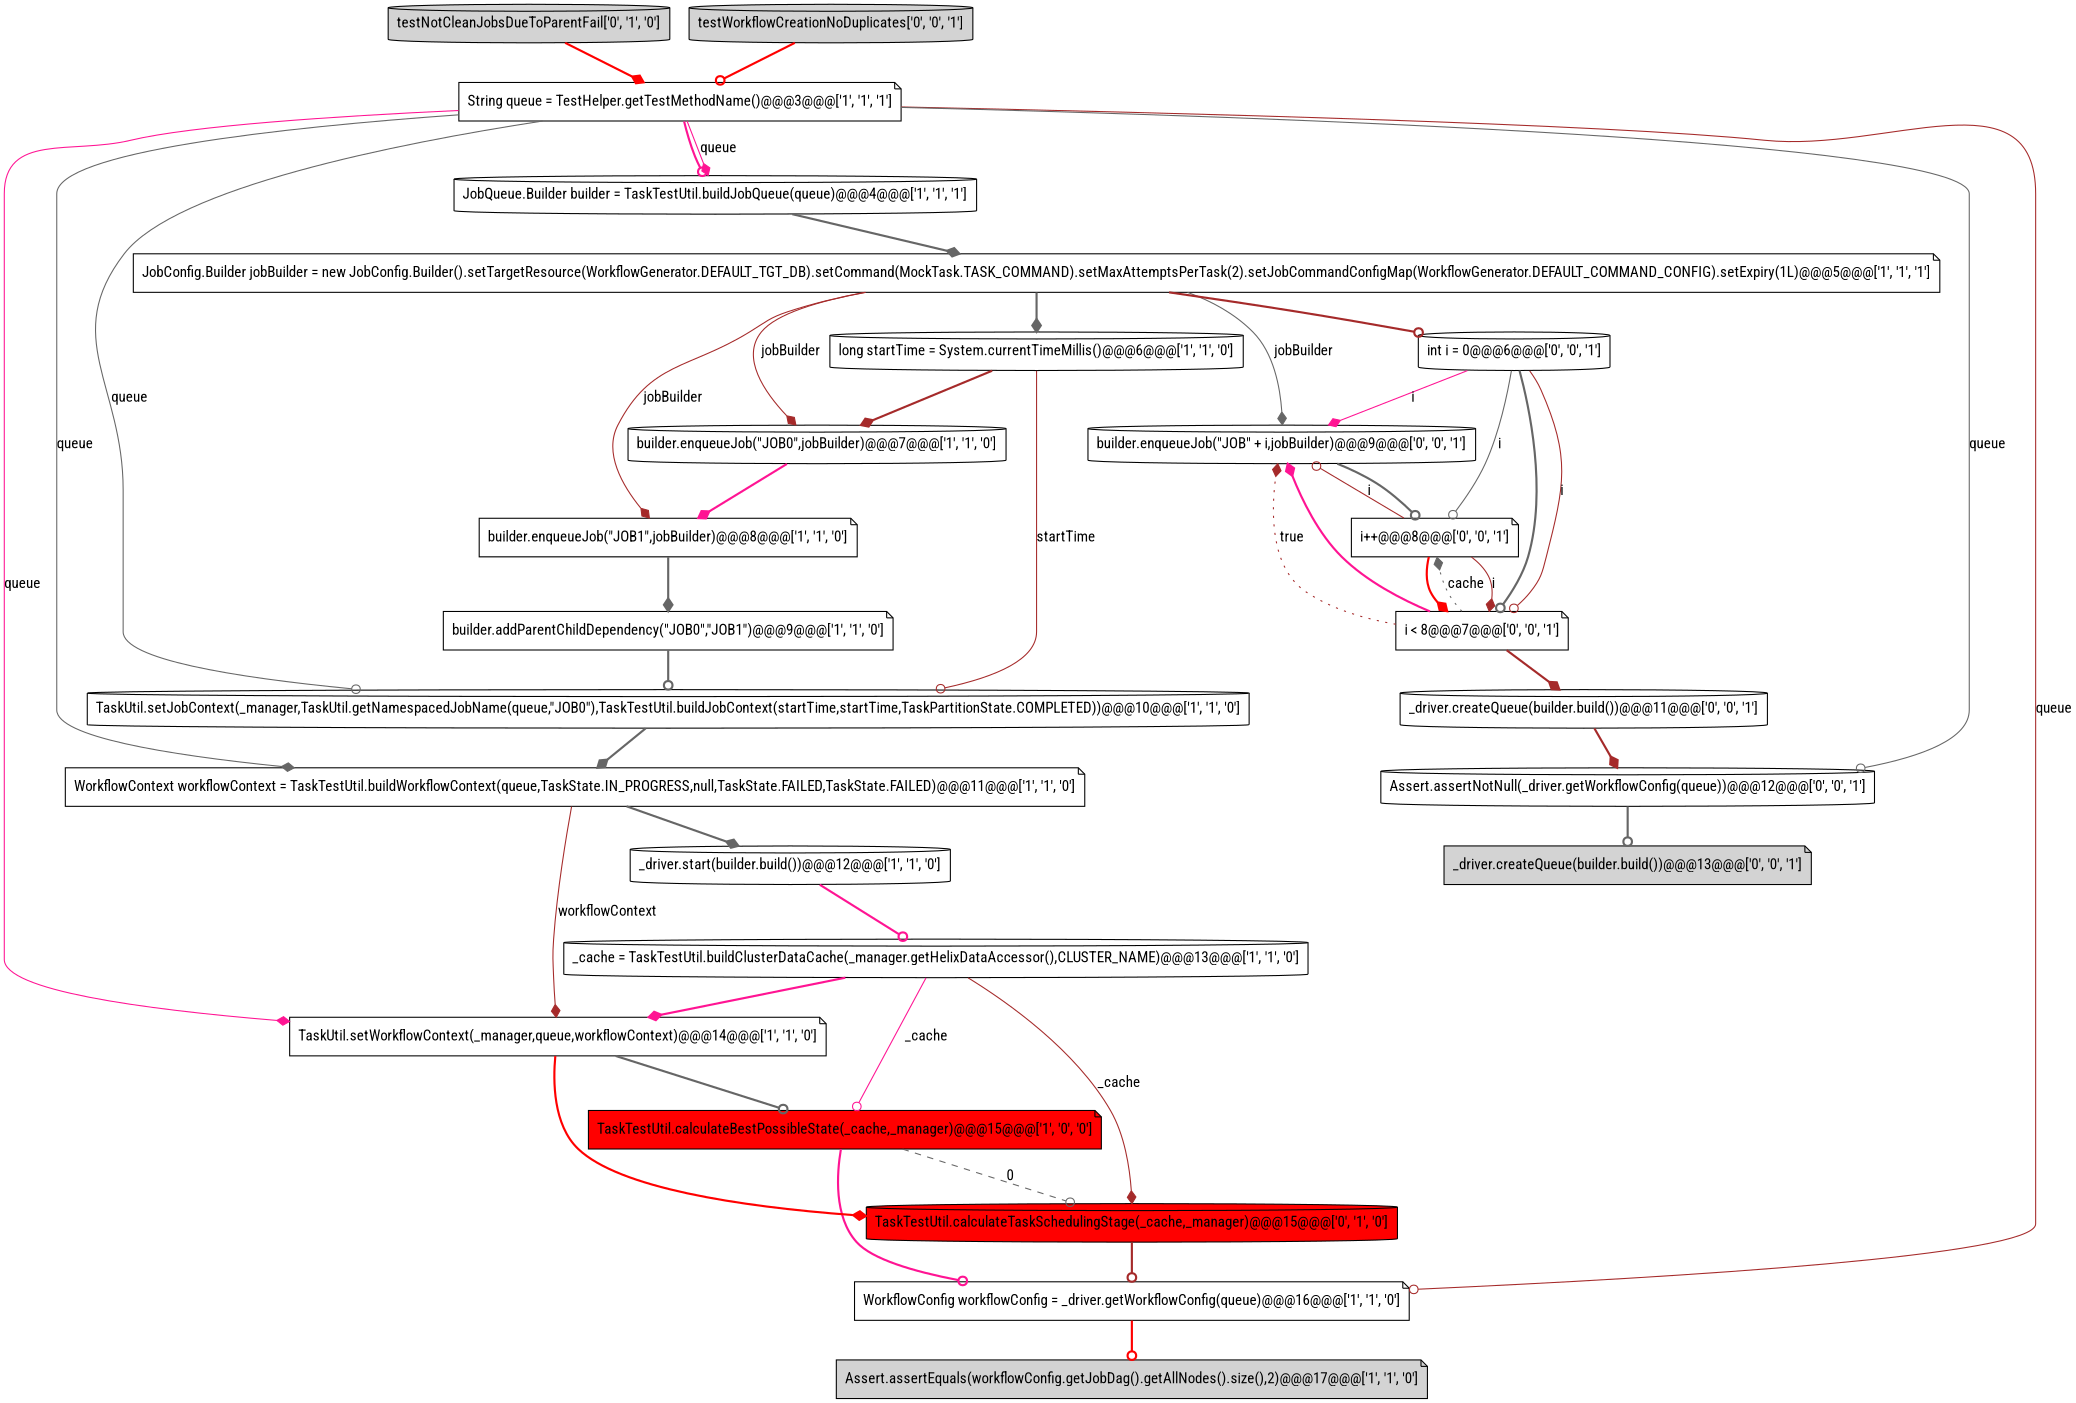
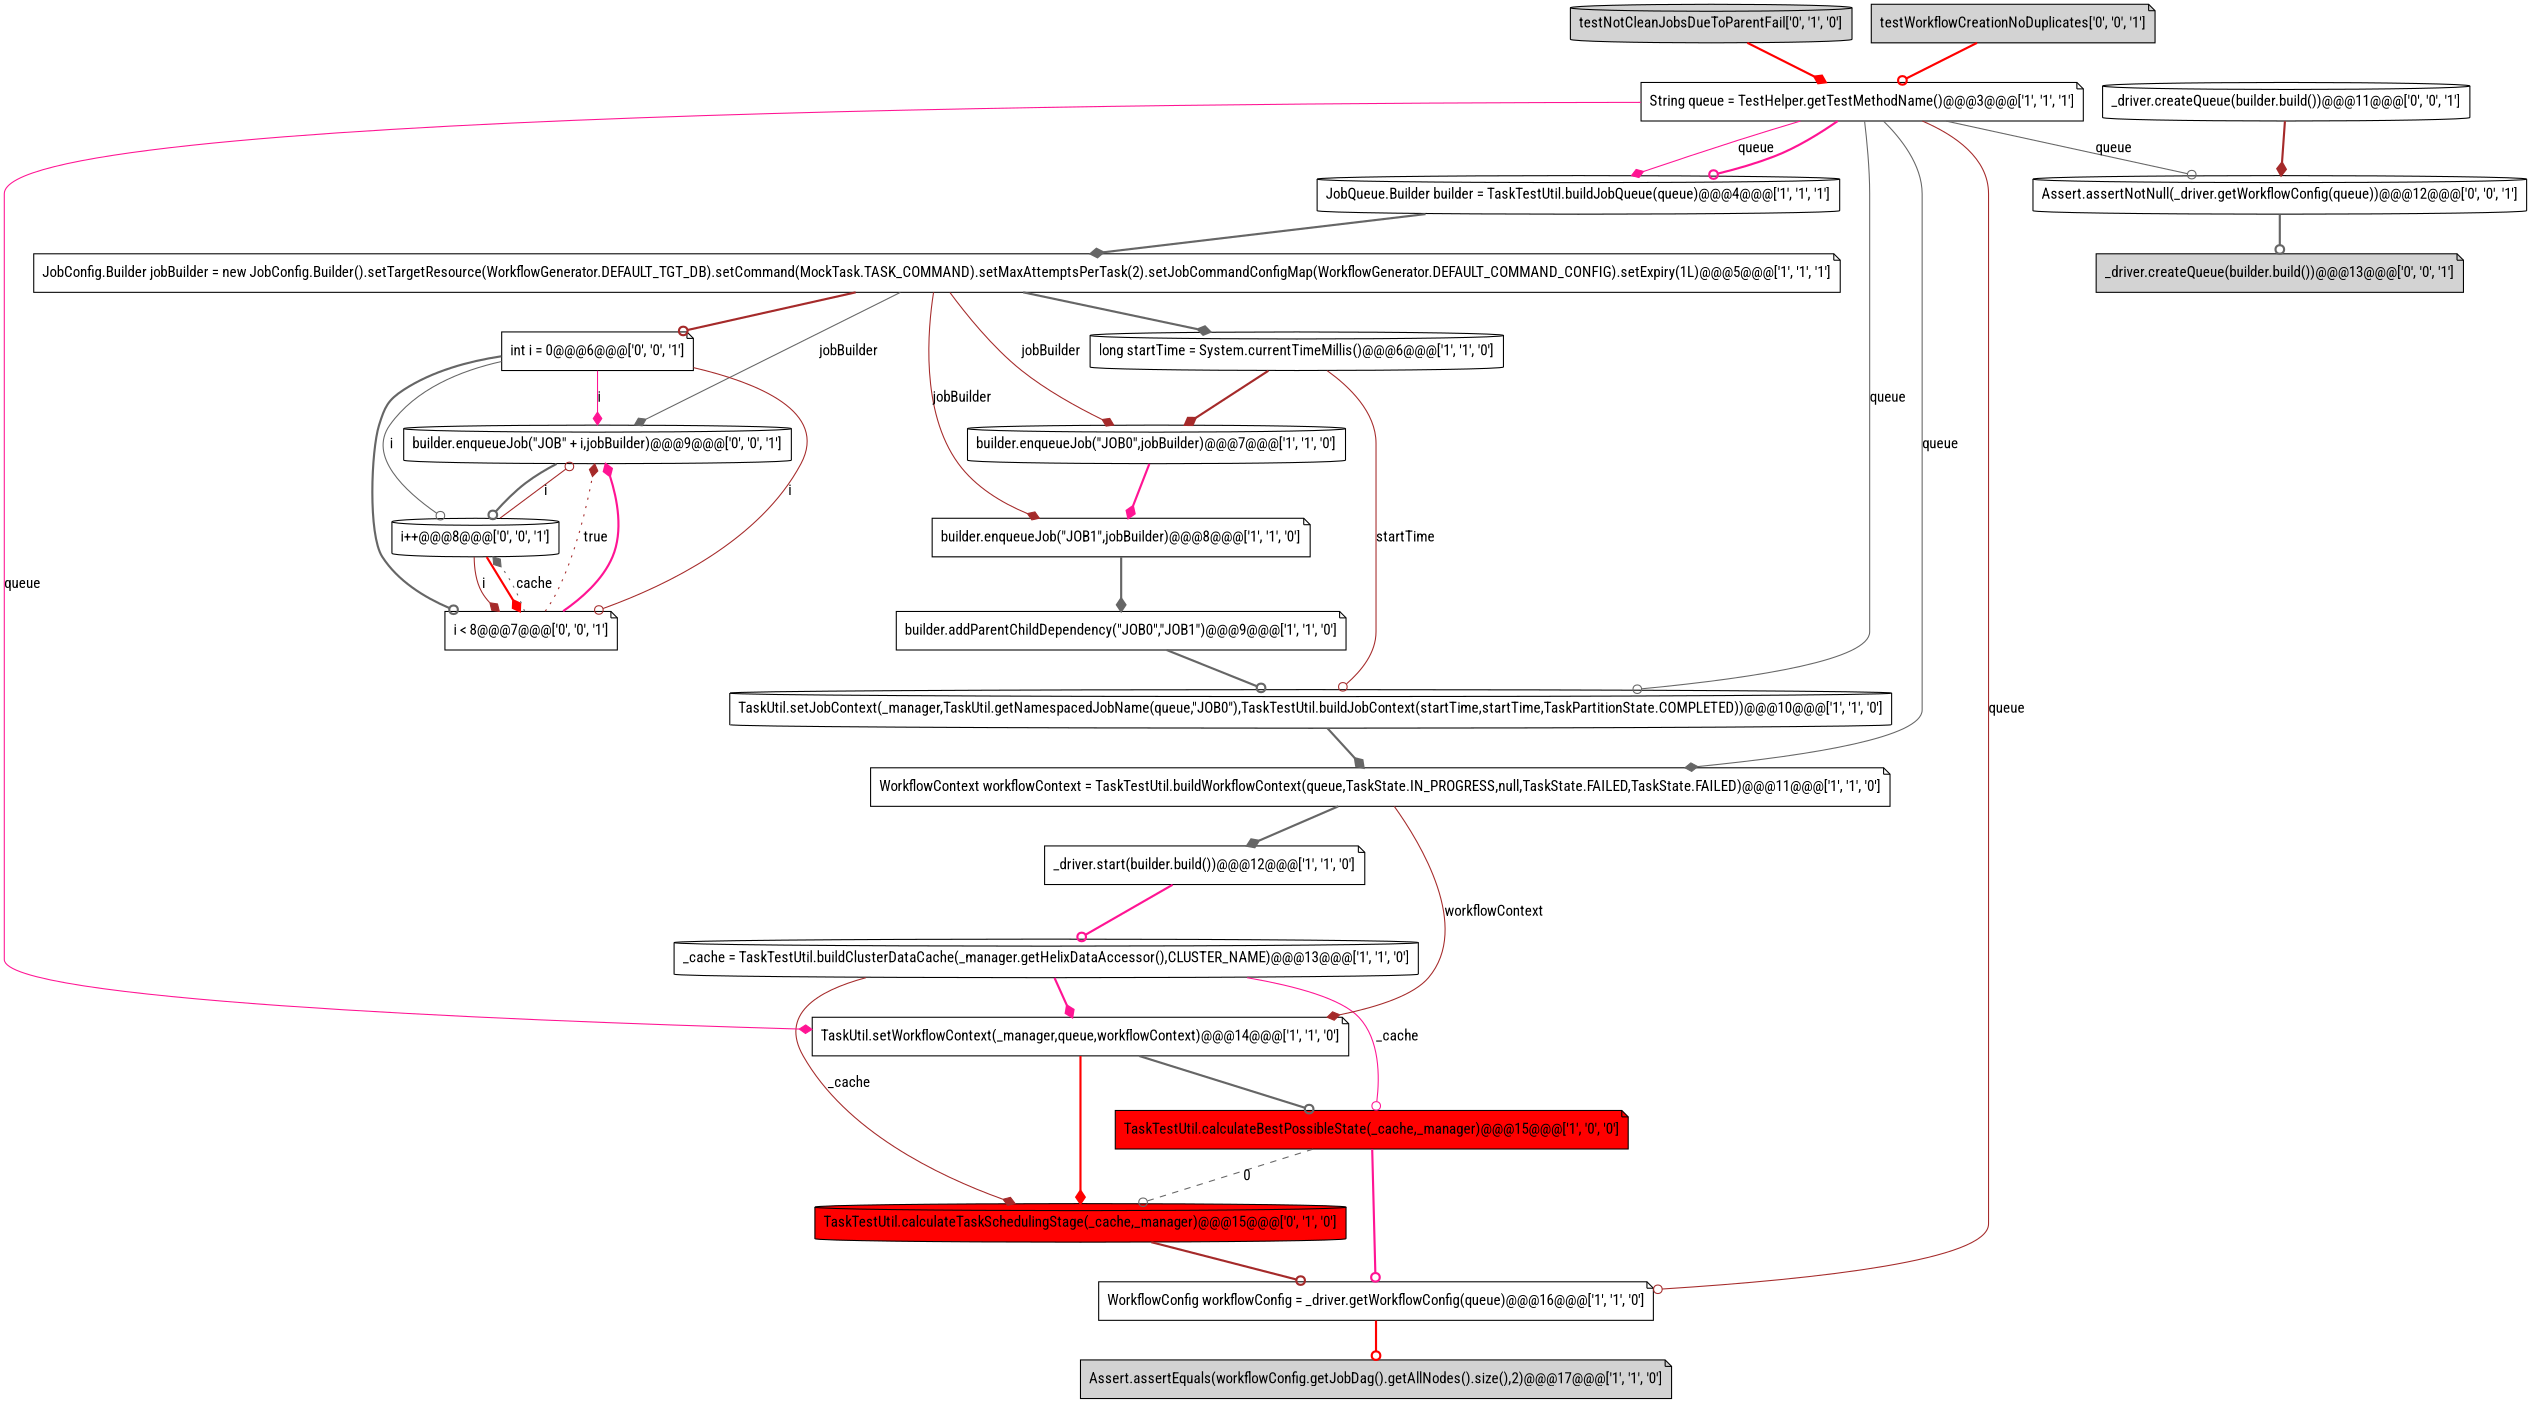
(831, 24) -> (2013, 24)
(1514, 351) -> (598, 351)
(1435, 538) -> (475, 538)
(1528, 666) -> none
(790, 865) -> (1205, 865)
